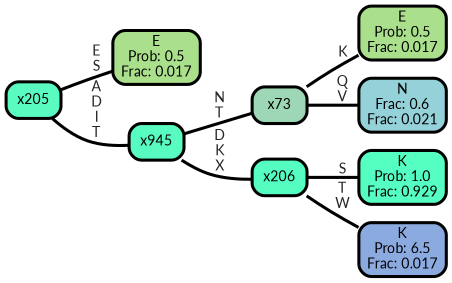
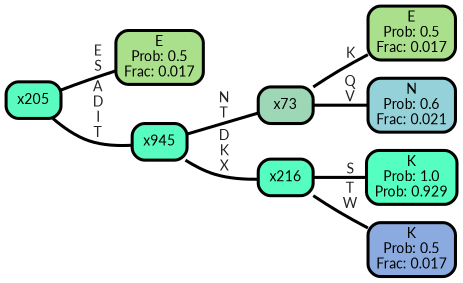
(403, 105) -> (412, 105)
(280, 177) -> (286, 177)
(403, 177) -> (412, 177)
(403, 250) -> (412, 250)
